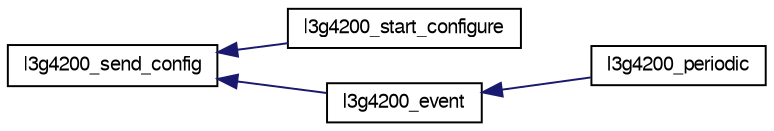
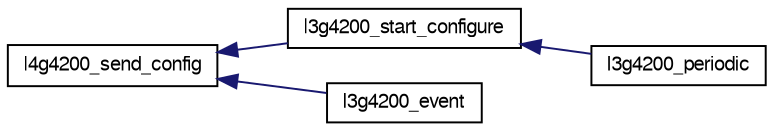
(113, 66) -> (113, 66)
(546, 84) -> (566, 50)
